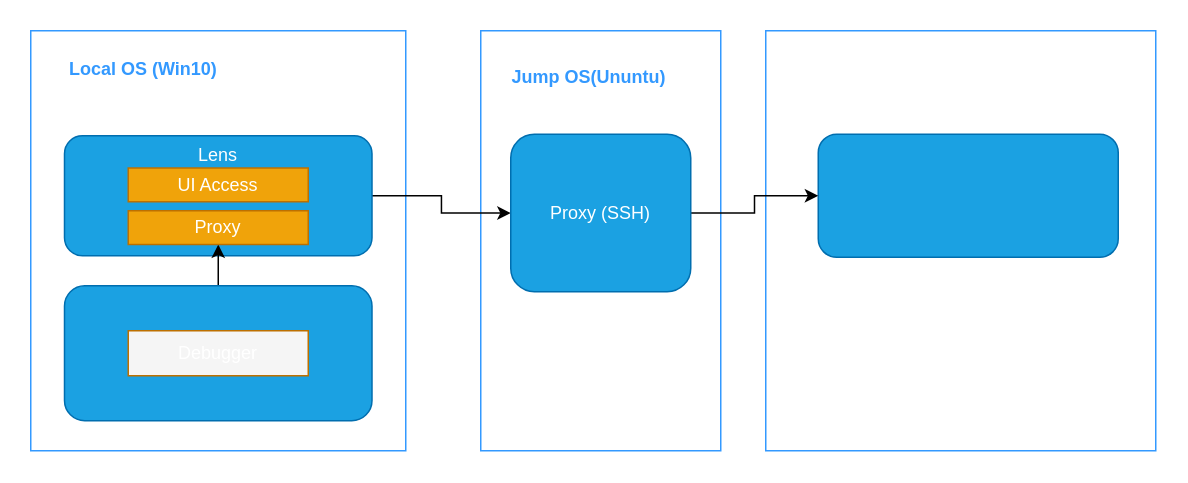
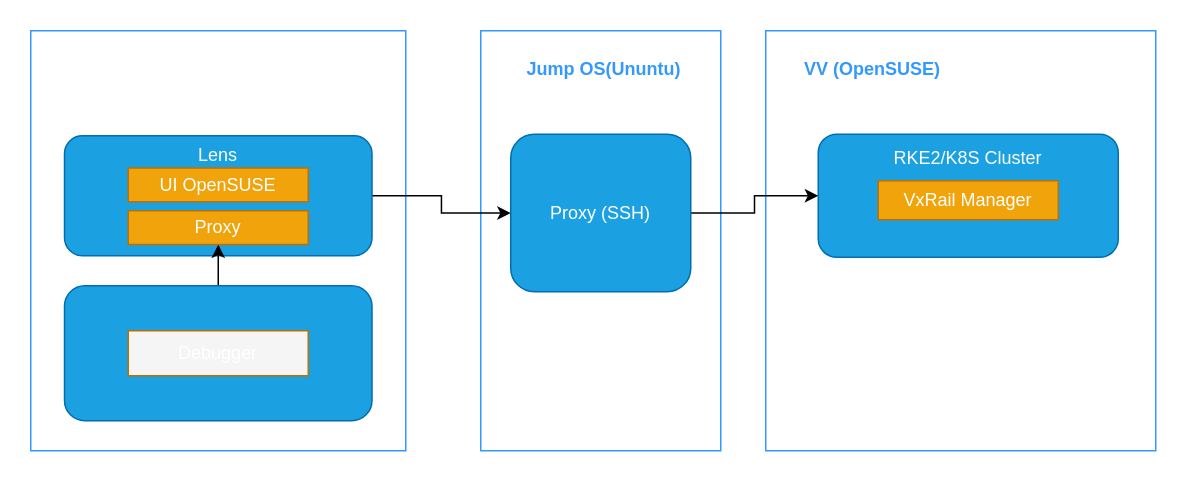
(143, 68) -> none
none -> (878, 68)
(597, 76) -> (612, 68)
none -> (968, 158)
(218, 185) -> (218, 185)
none -> (968, 200)
